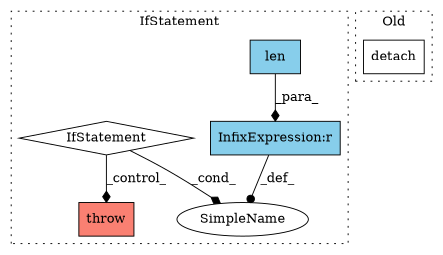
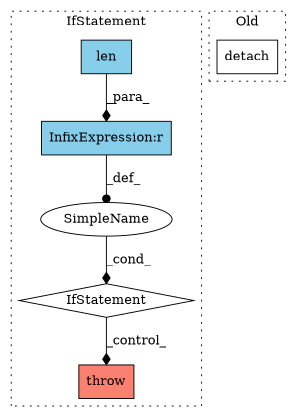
(171, 172) -> (106, 254)
